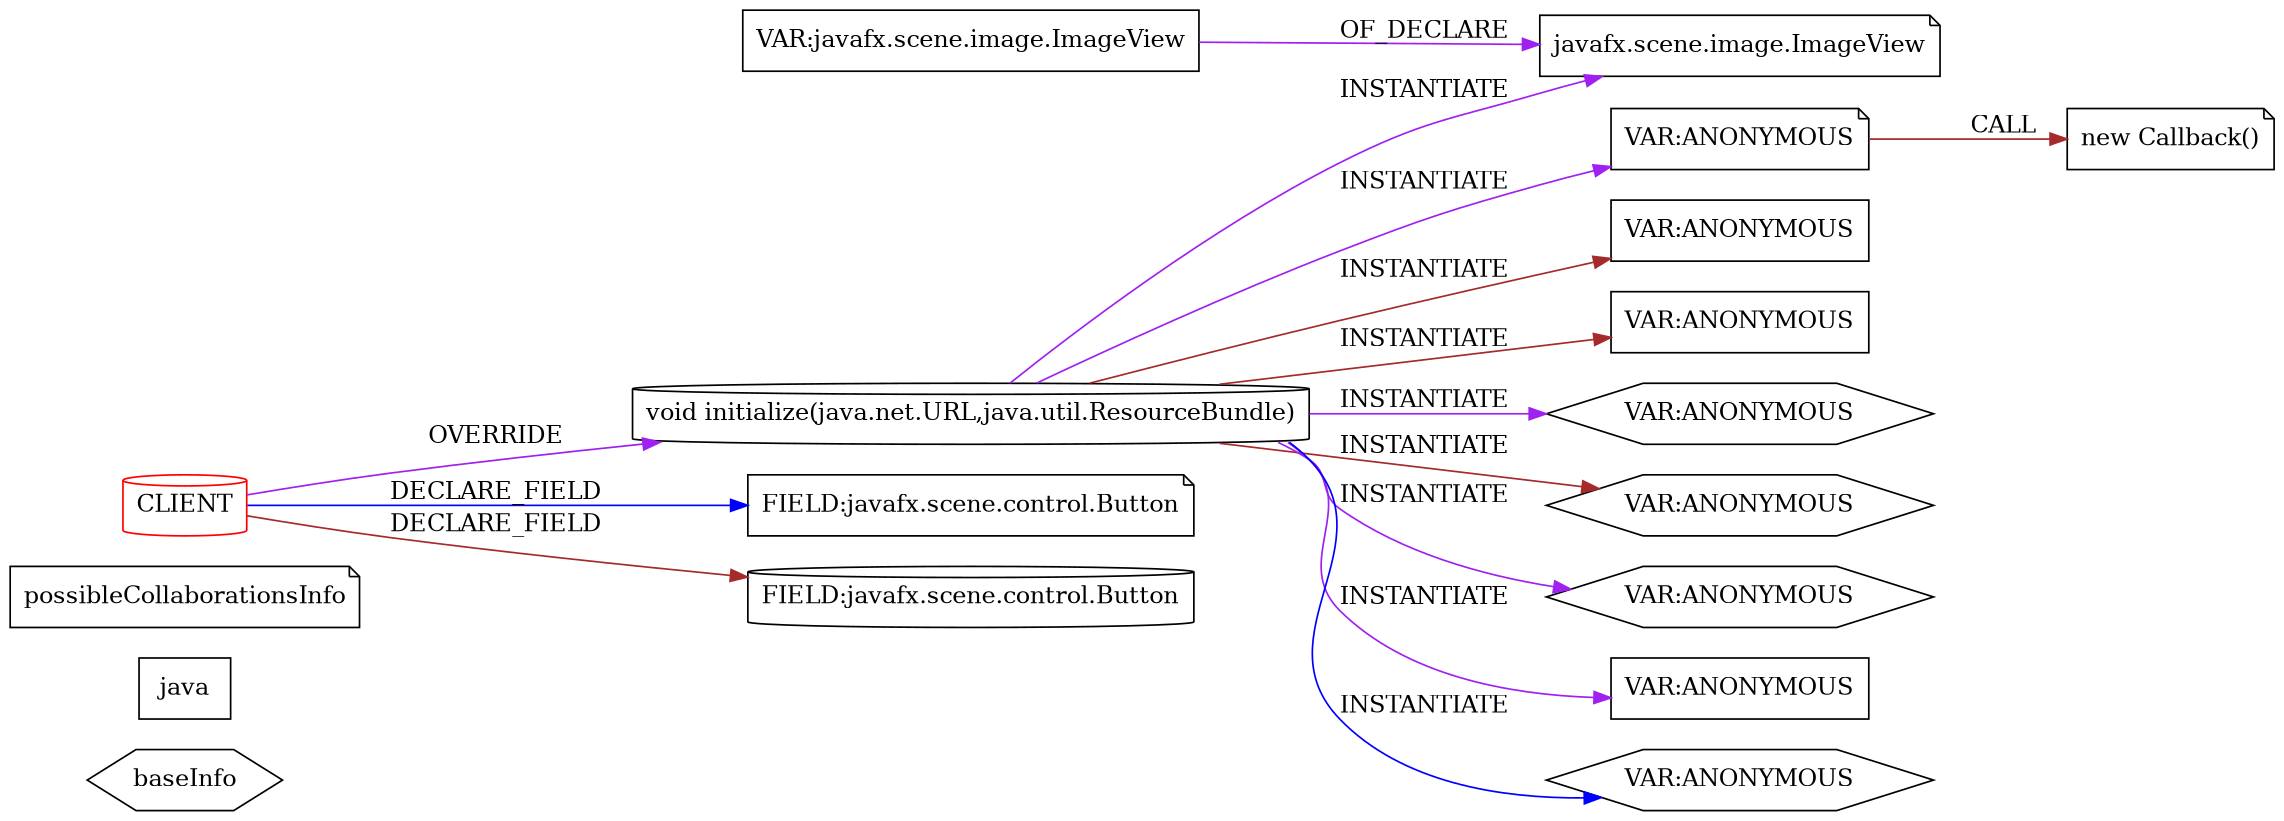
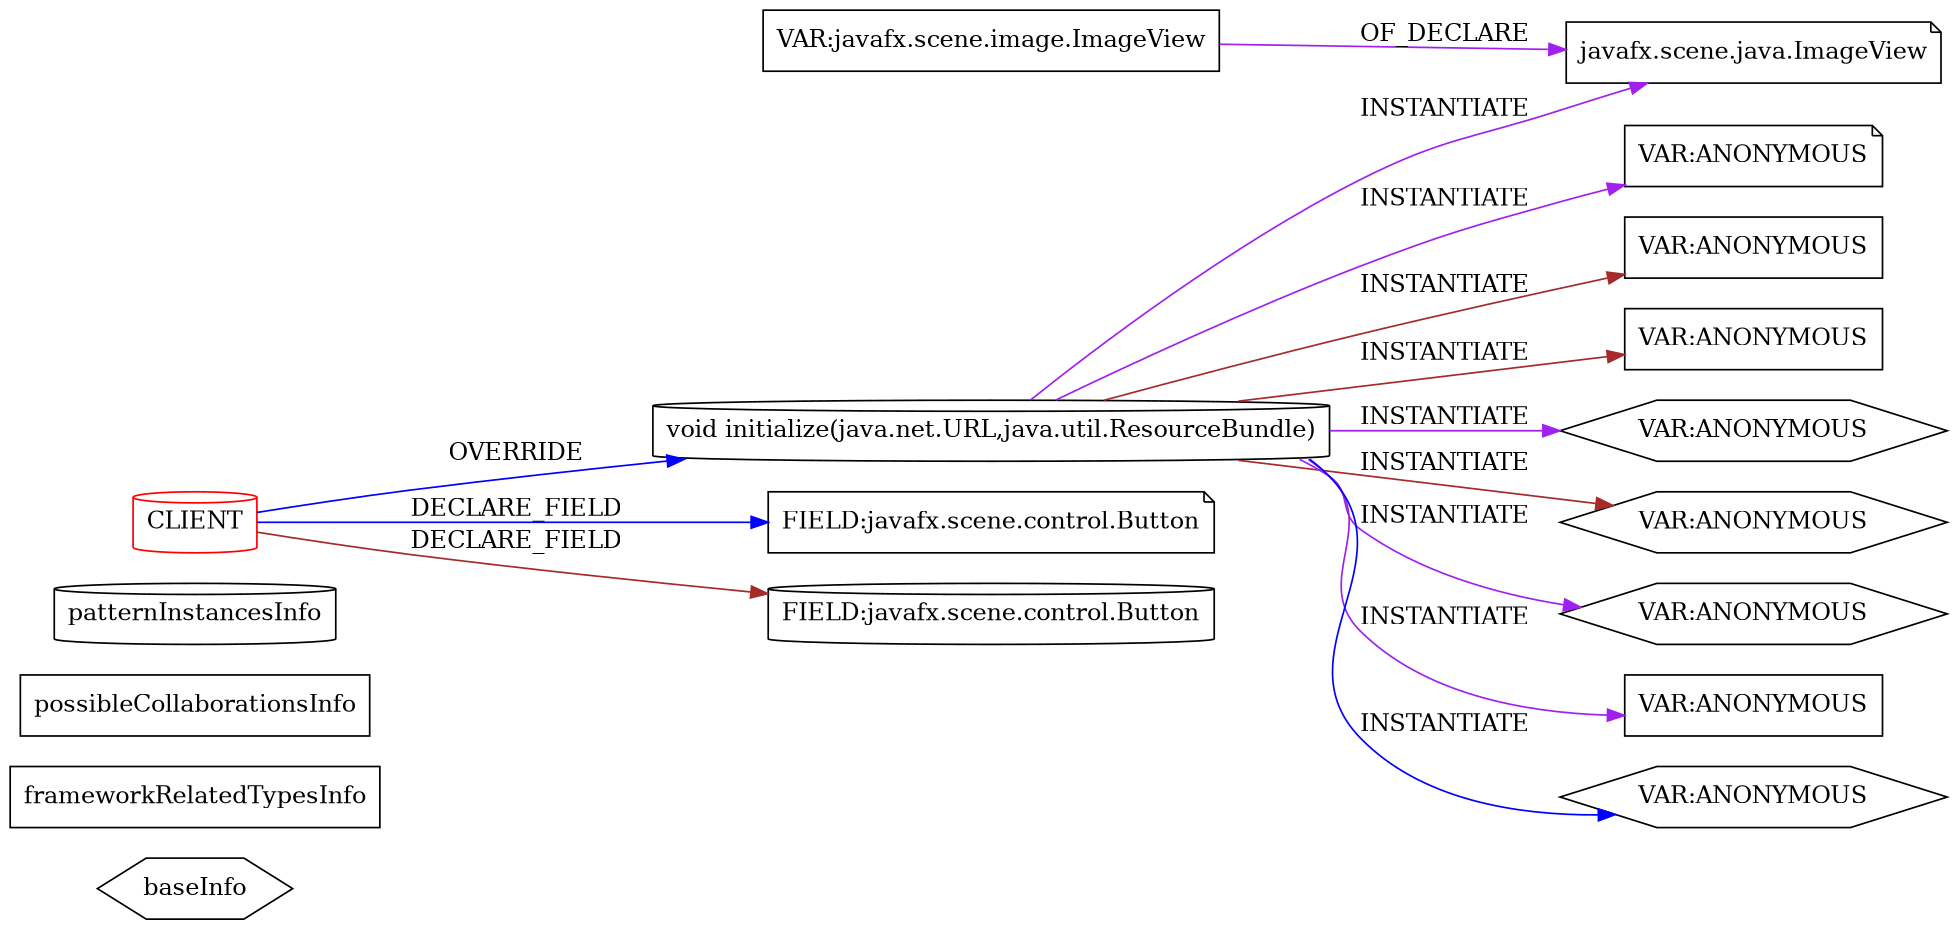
(1740, 46) -> (1754, 53)
(2171, 139) -> none
(445, 466) -> (462, 484)
(185, 597) -> (195, 705)
none -> (195, 614)
(185, 689) -> (195, 797)
